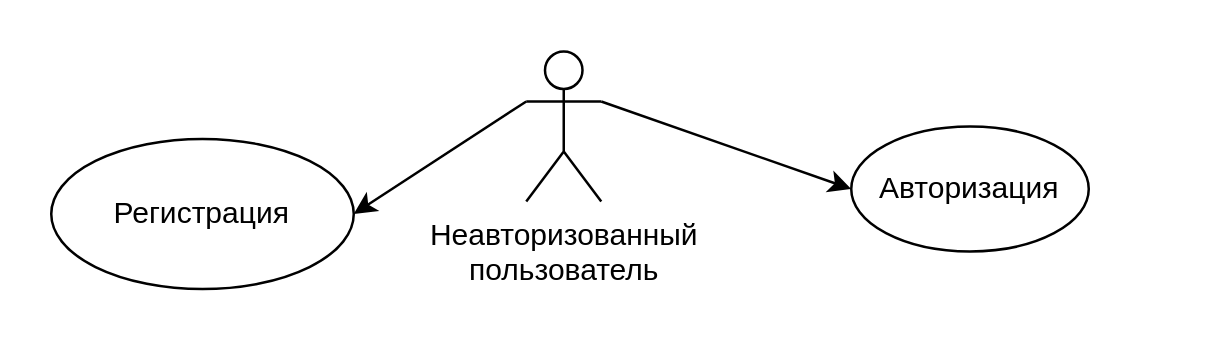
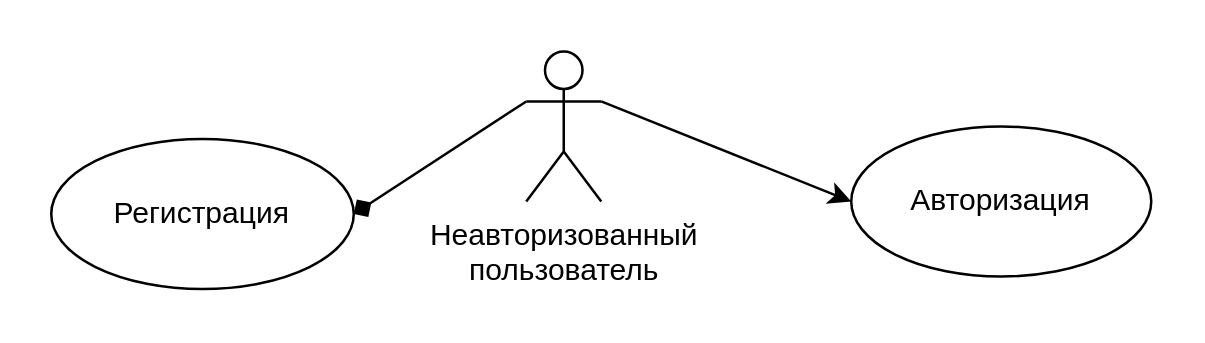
(970, 189) -> (1001, 201)
(370, 203) -> (372, 202)
